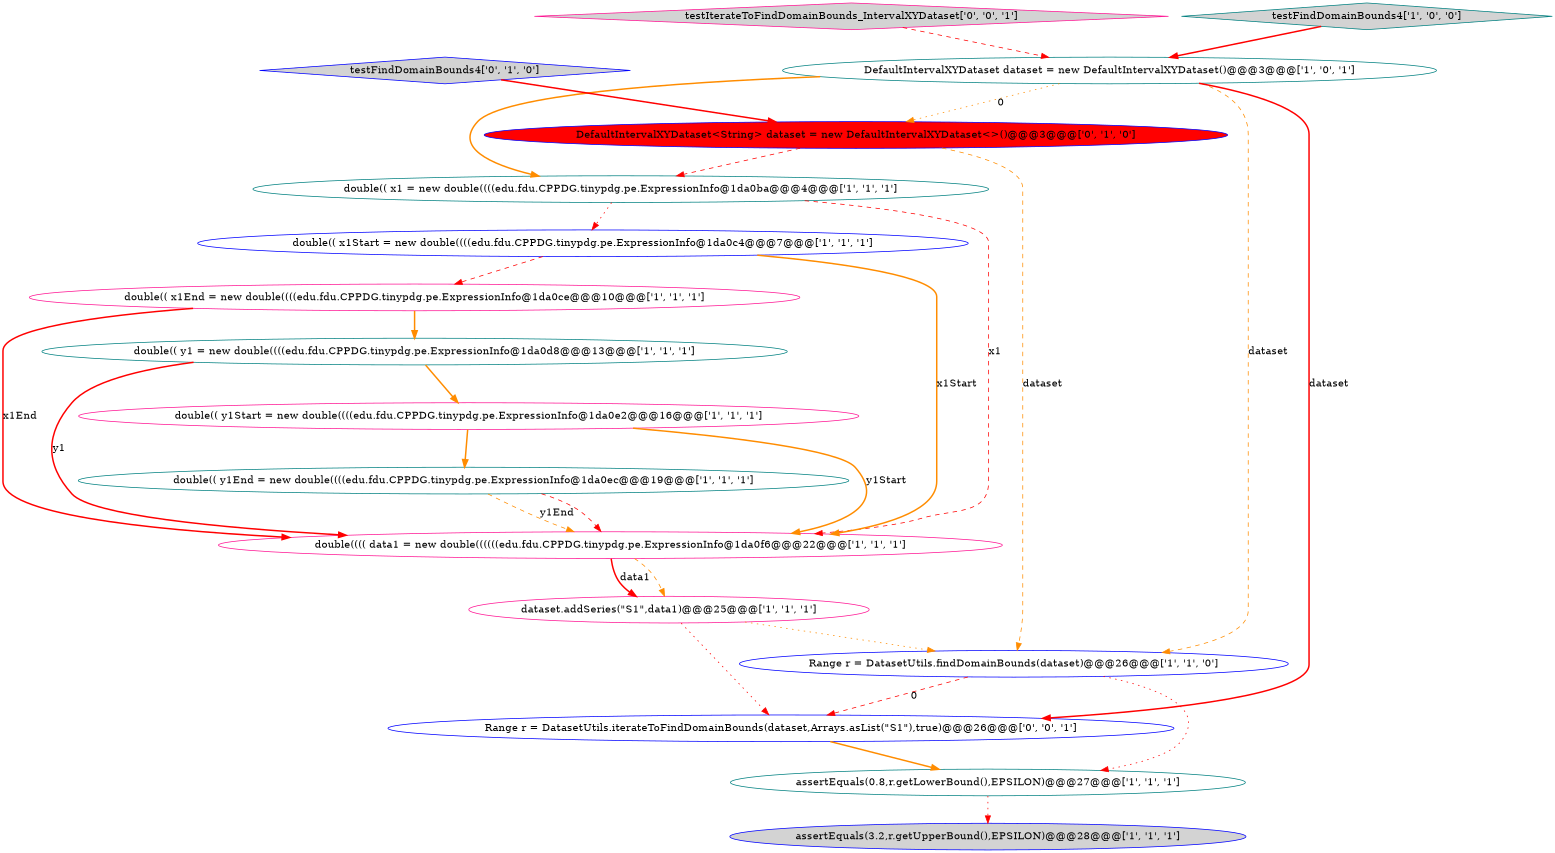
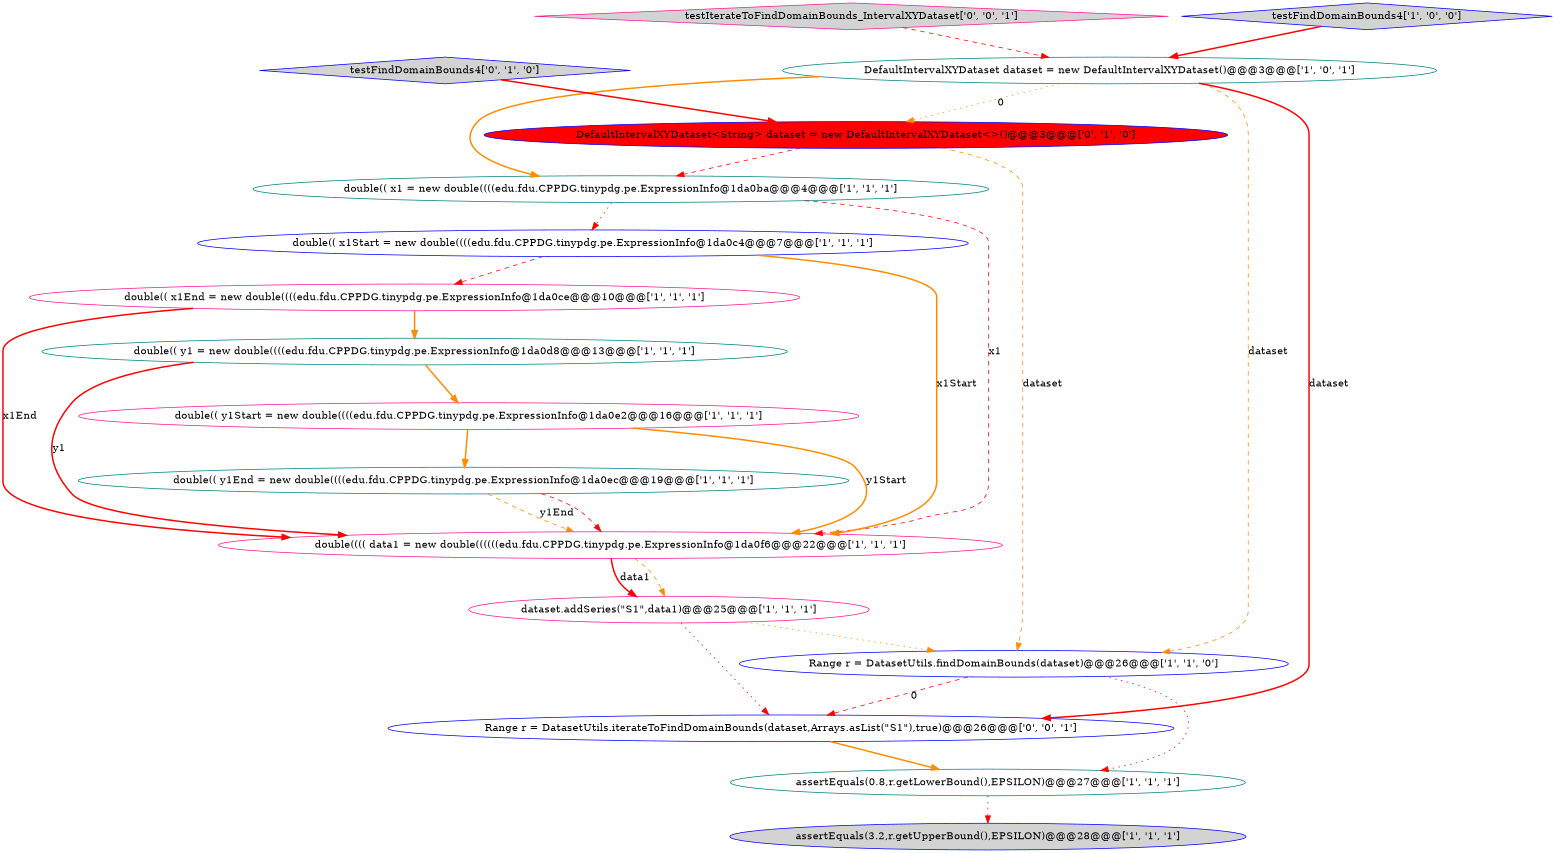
(1367, 16) -> (1367, 16)
